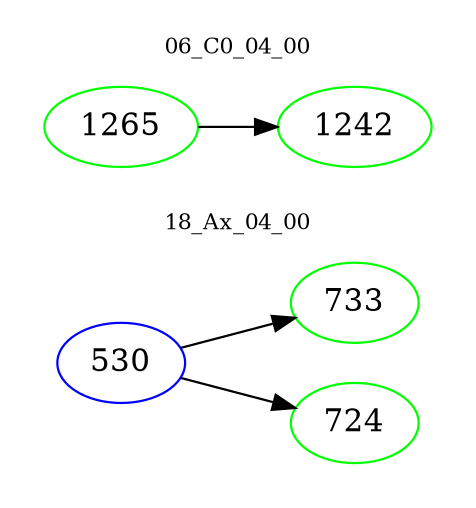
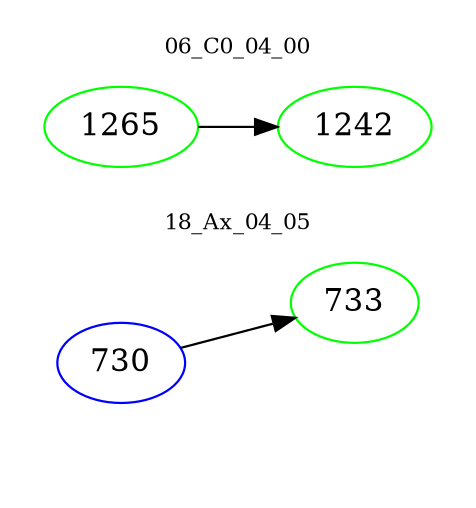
(238, 224) -> (238, 224)
(121, 363) -> (121, 363)
(355, 423) -> none
